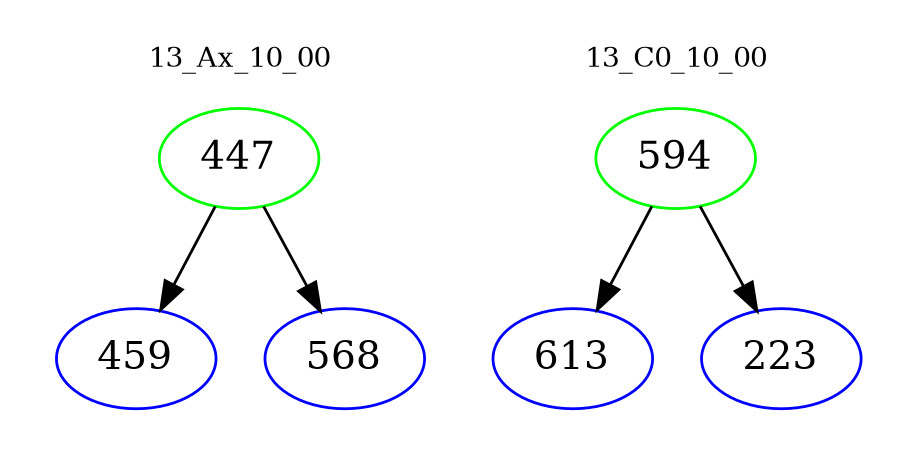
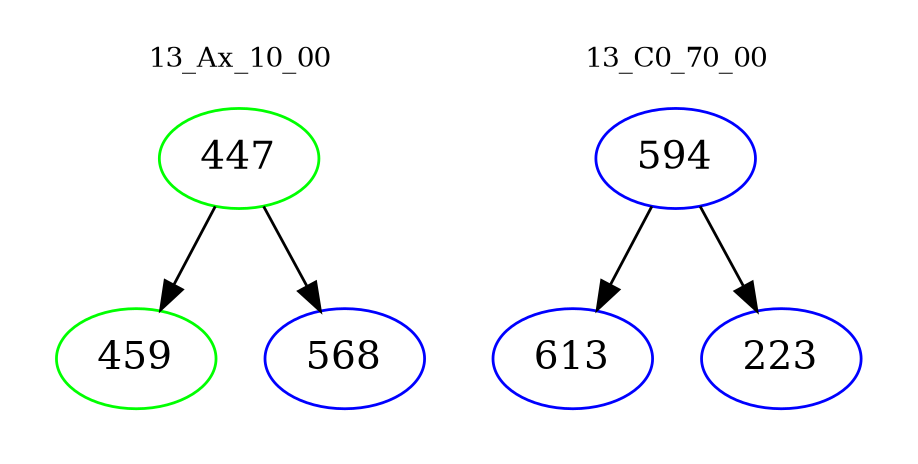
(677, 60) -> (677, 60)
(676, 158) -> (676, 158)
(136, 359) -> (136, 359)
